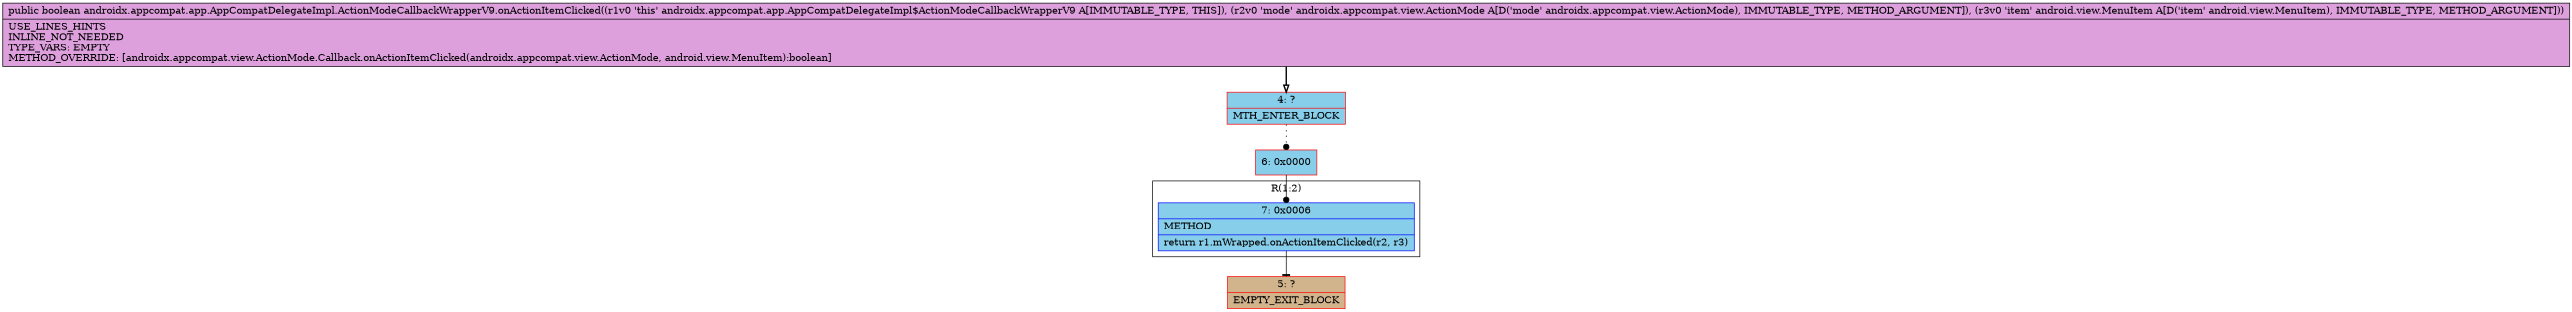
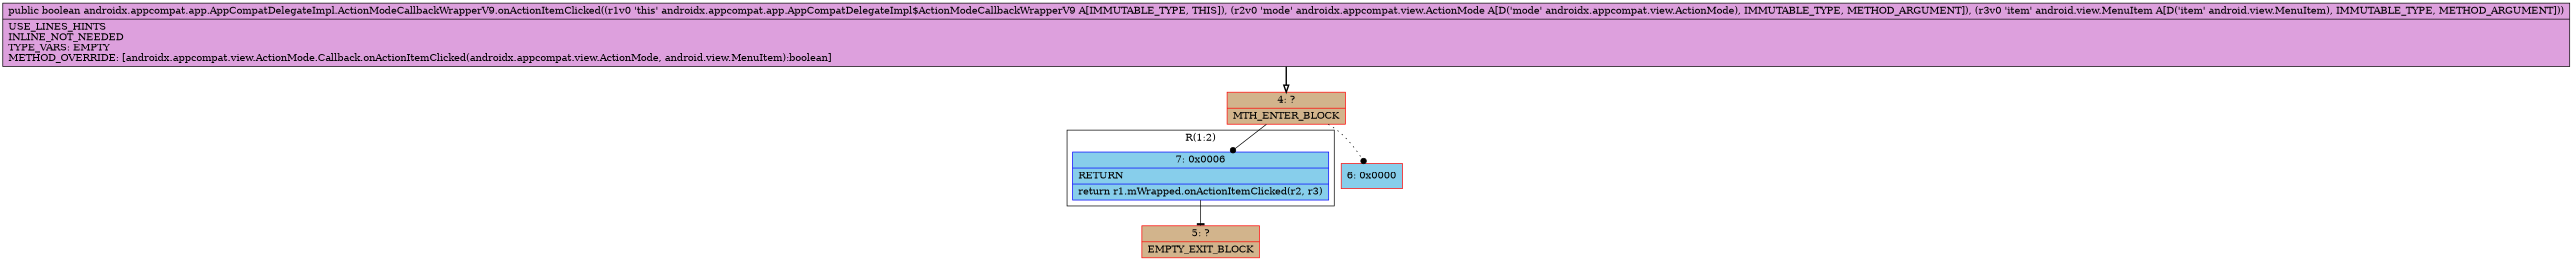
(1286, 108) -> (1286, 108)
(1286, 186) -> (1251, 136)
(1188, 226) -> (1101, 176)
